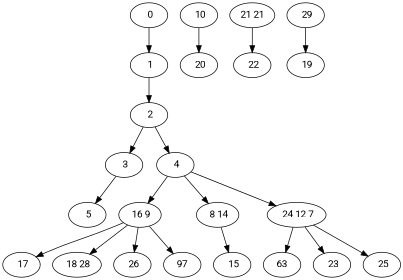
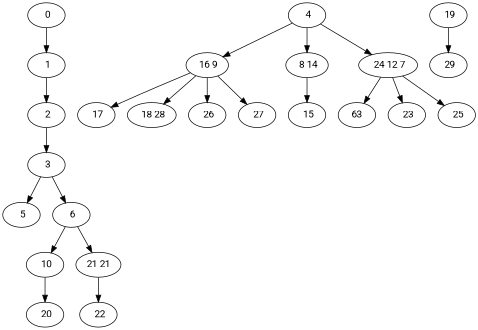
(306, 37) -> (448, 37)
(160, 137) -> none
none -> (71, 215)
(182, 265) -> (257, 115)
